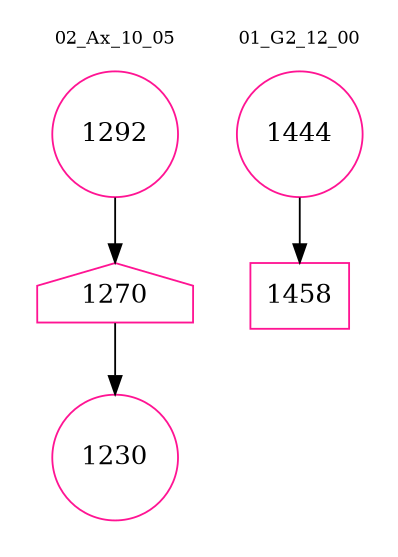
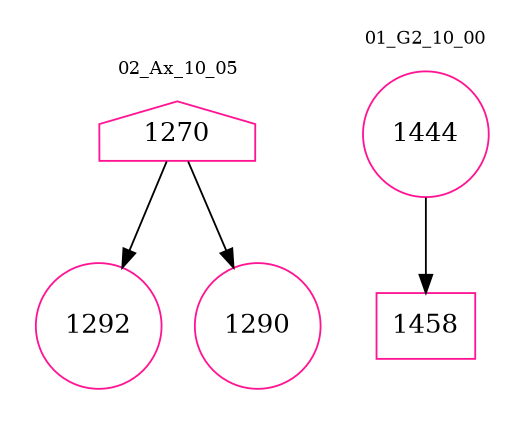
(300, 39) -> (426, 39)
(115, 221) -> (148, 206)
(115, 458) -> (258, 326)
